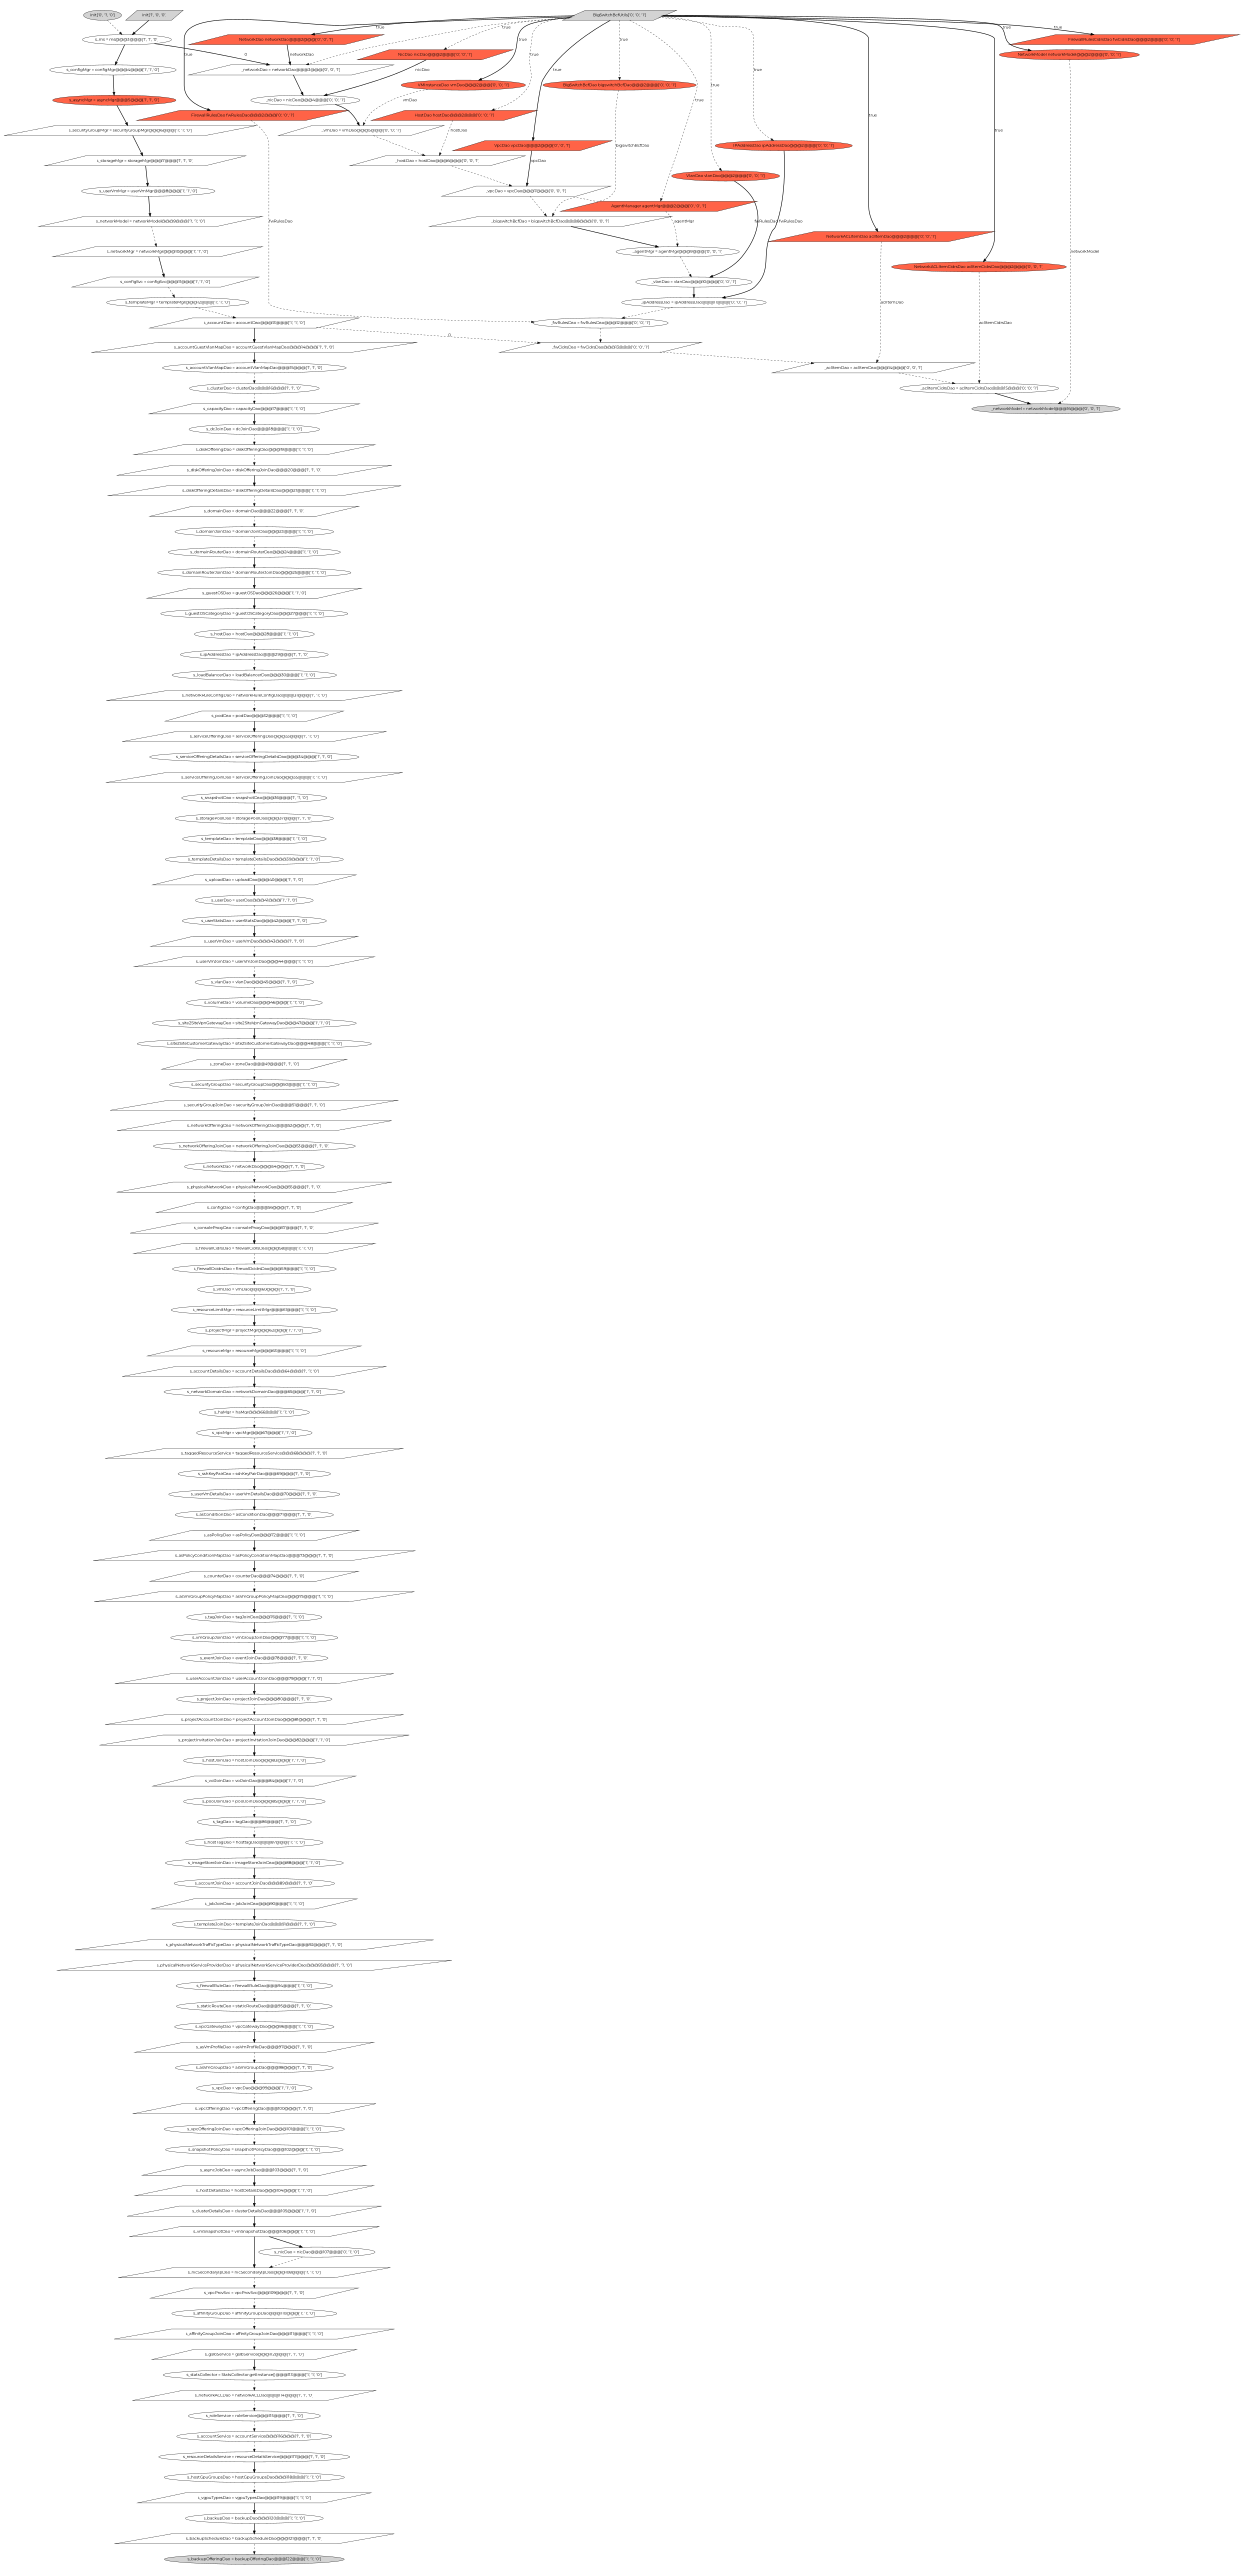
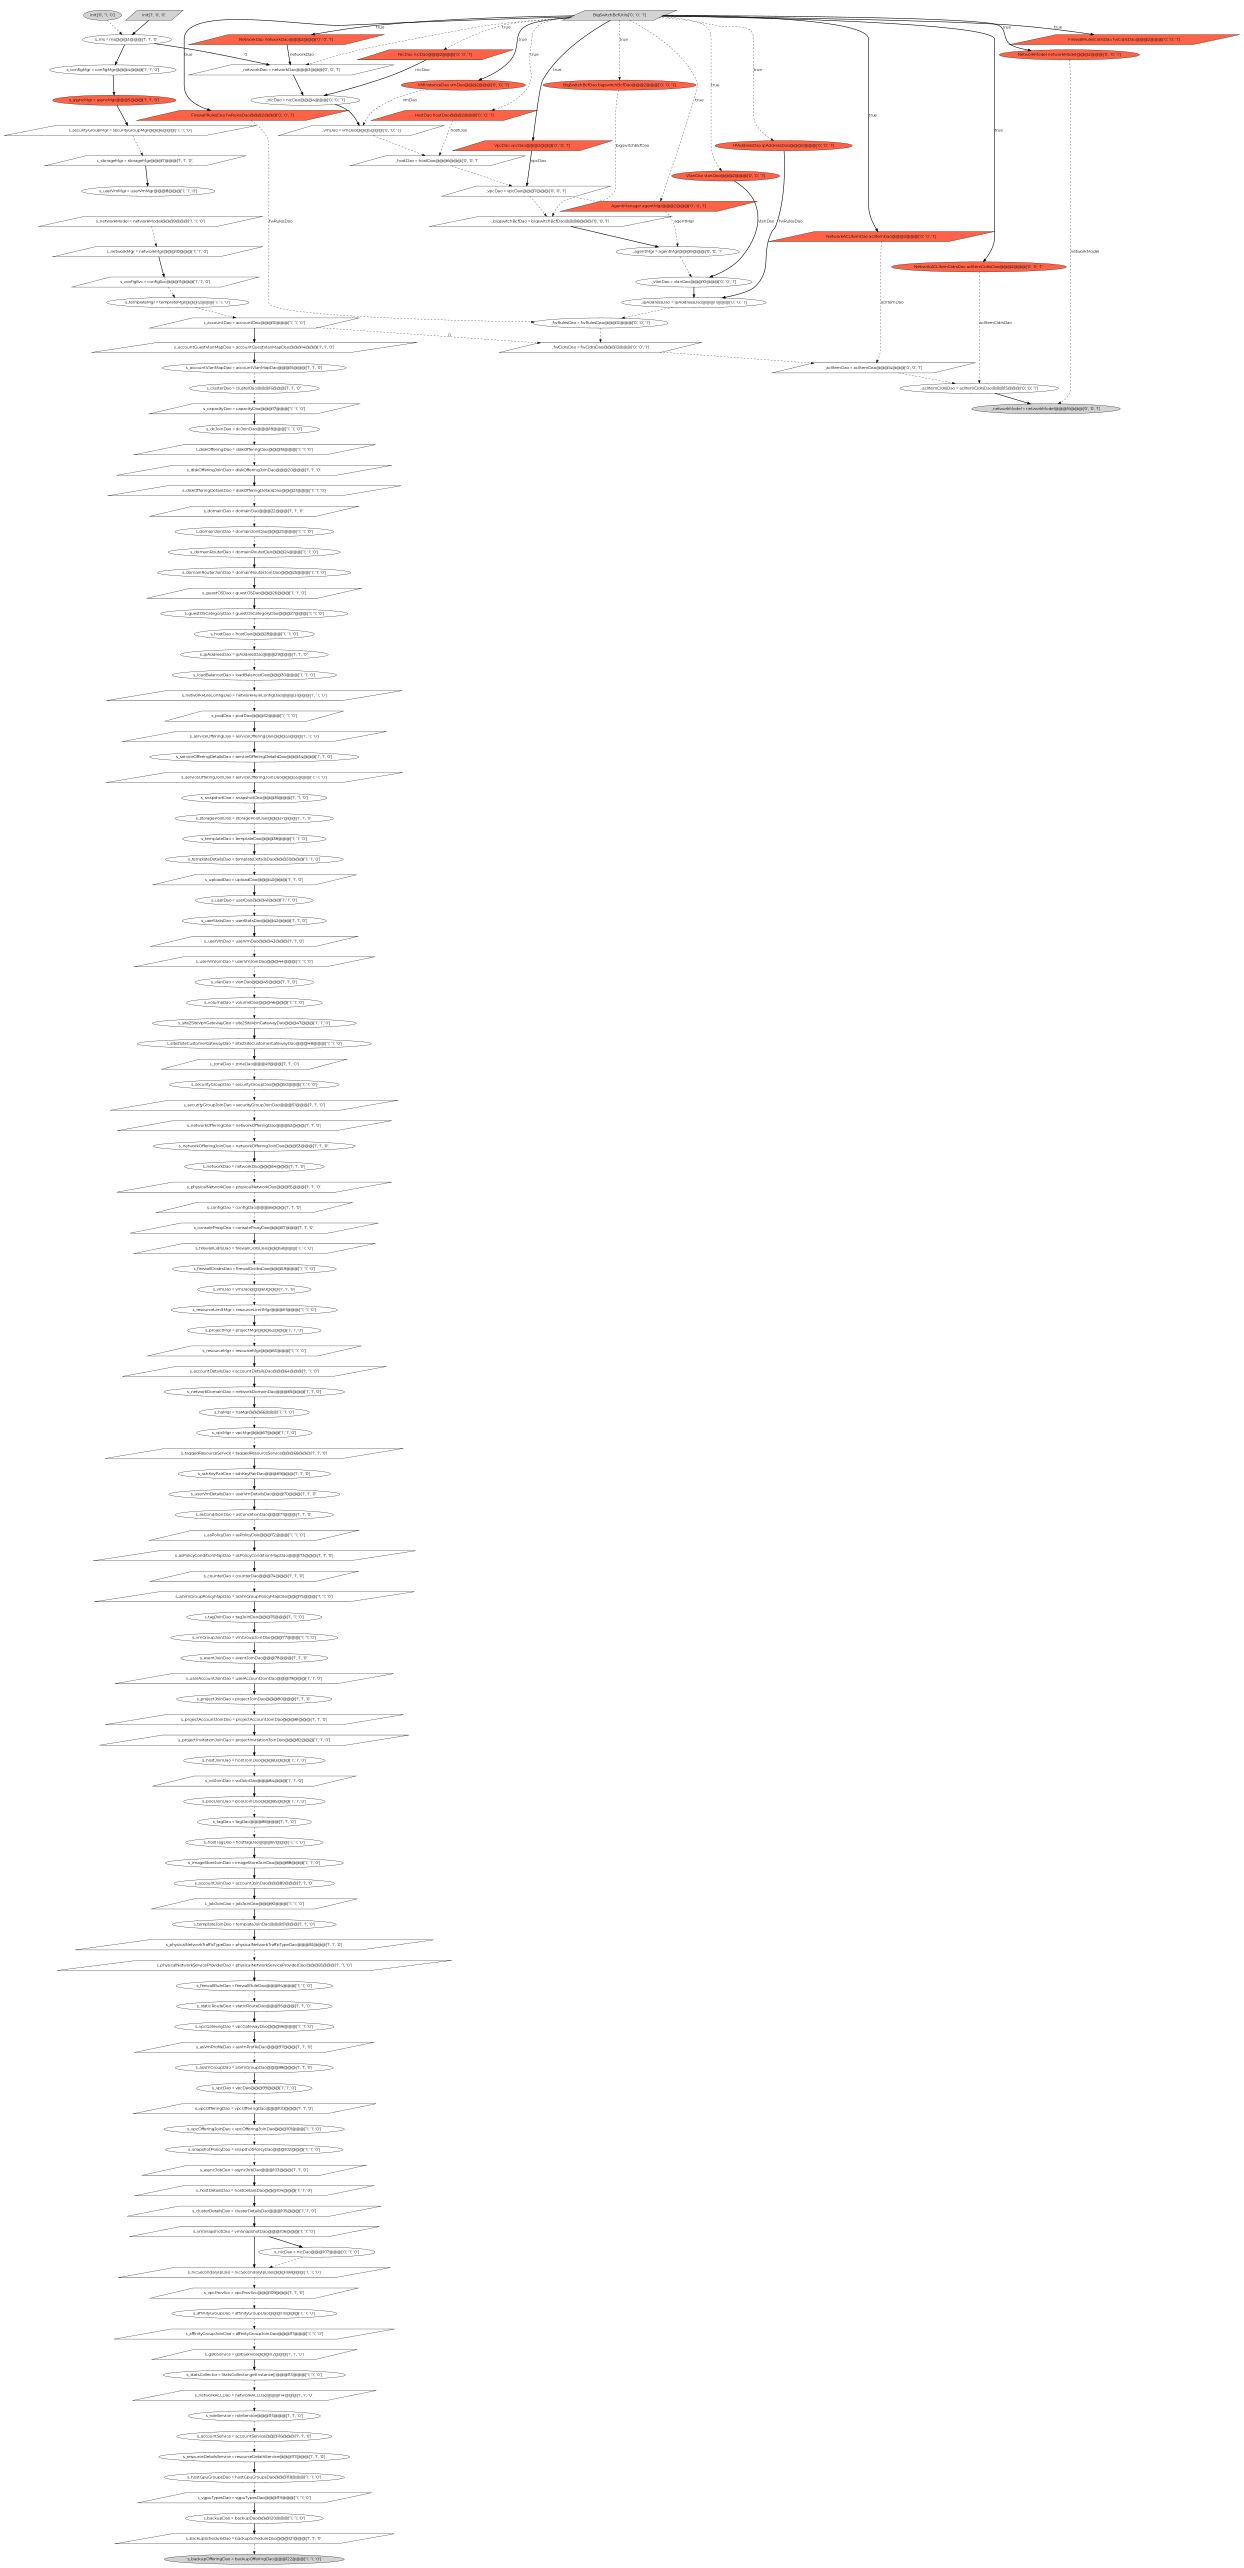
(137, 144) -> (137, 144)
(149, 205) -> none
(766, 221) -> (766, 221)
